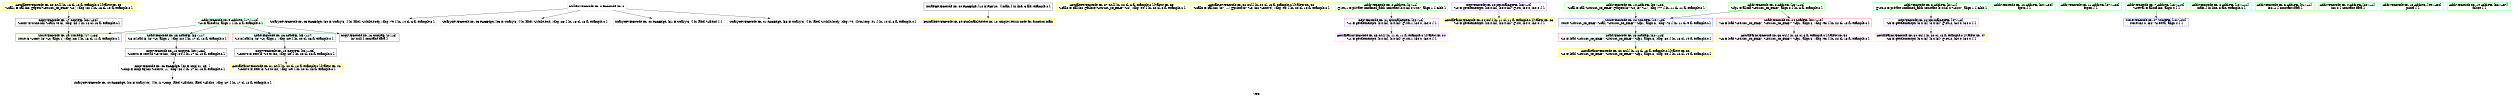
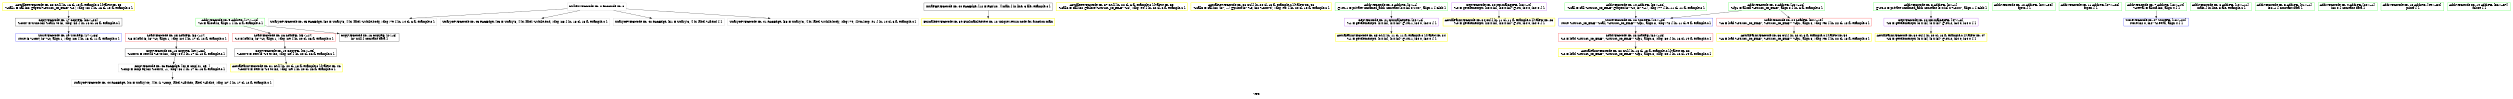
(153, 29) -> none
(205, 29) -> none
